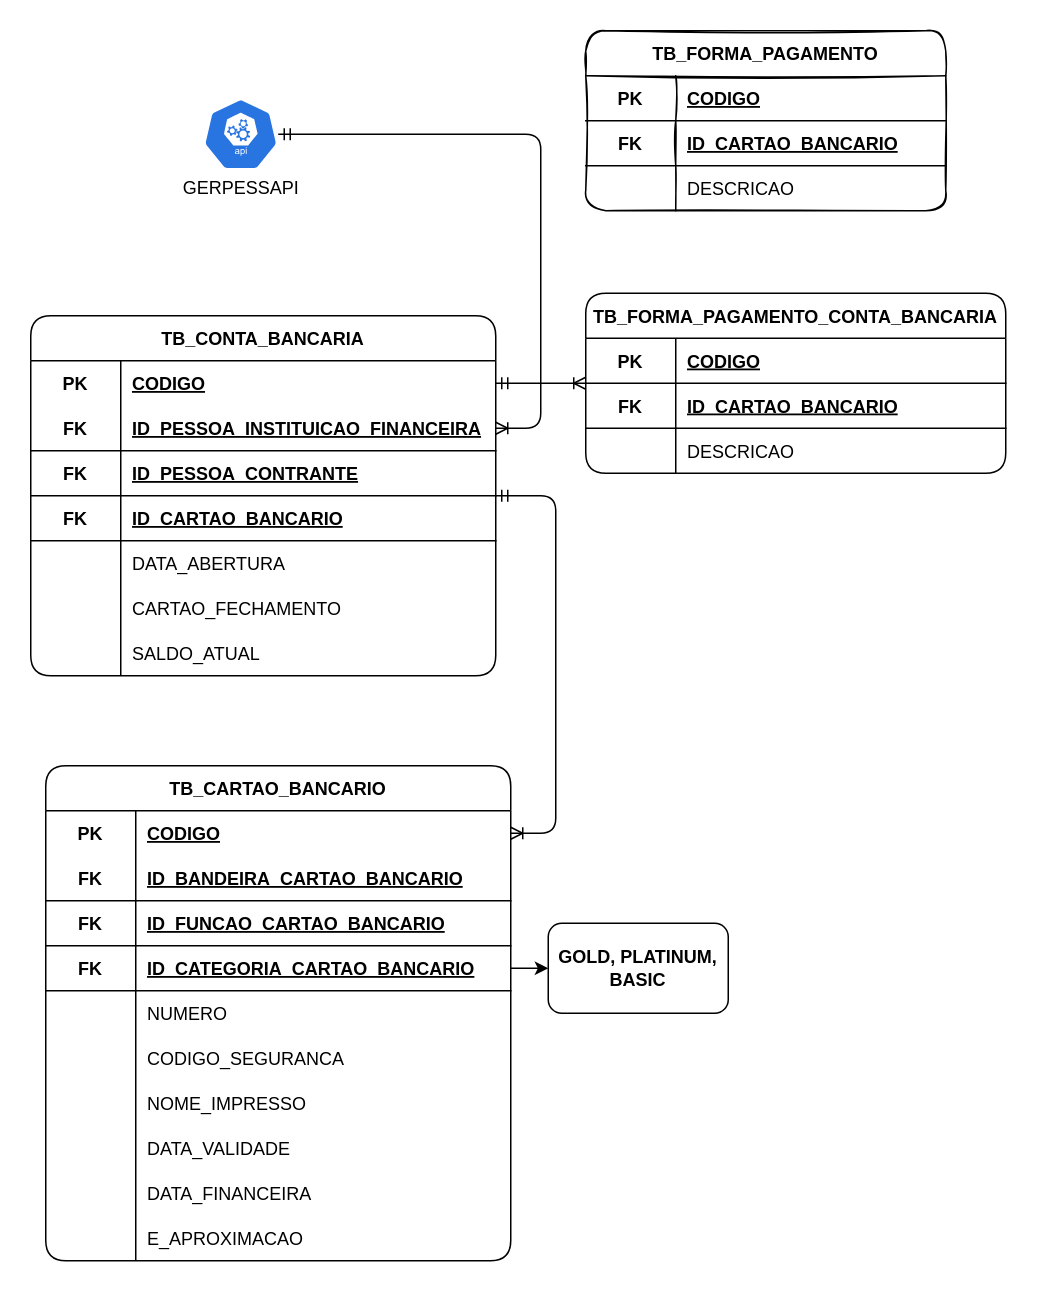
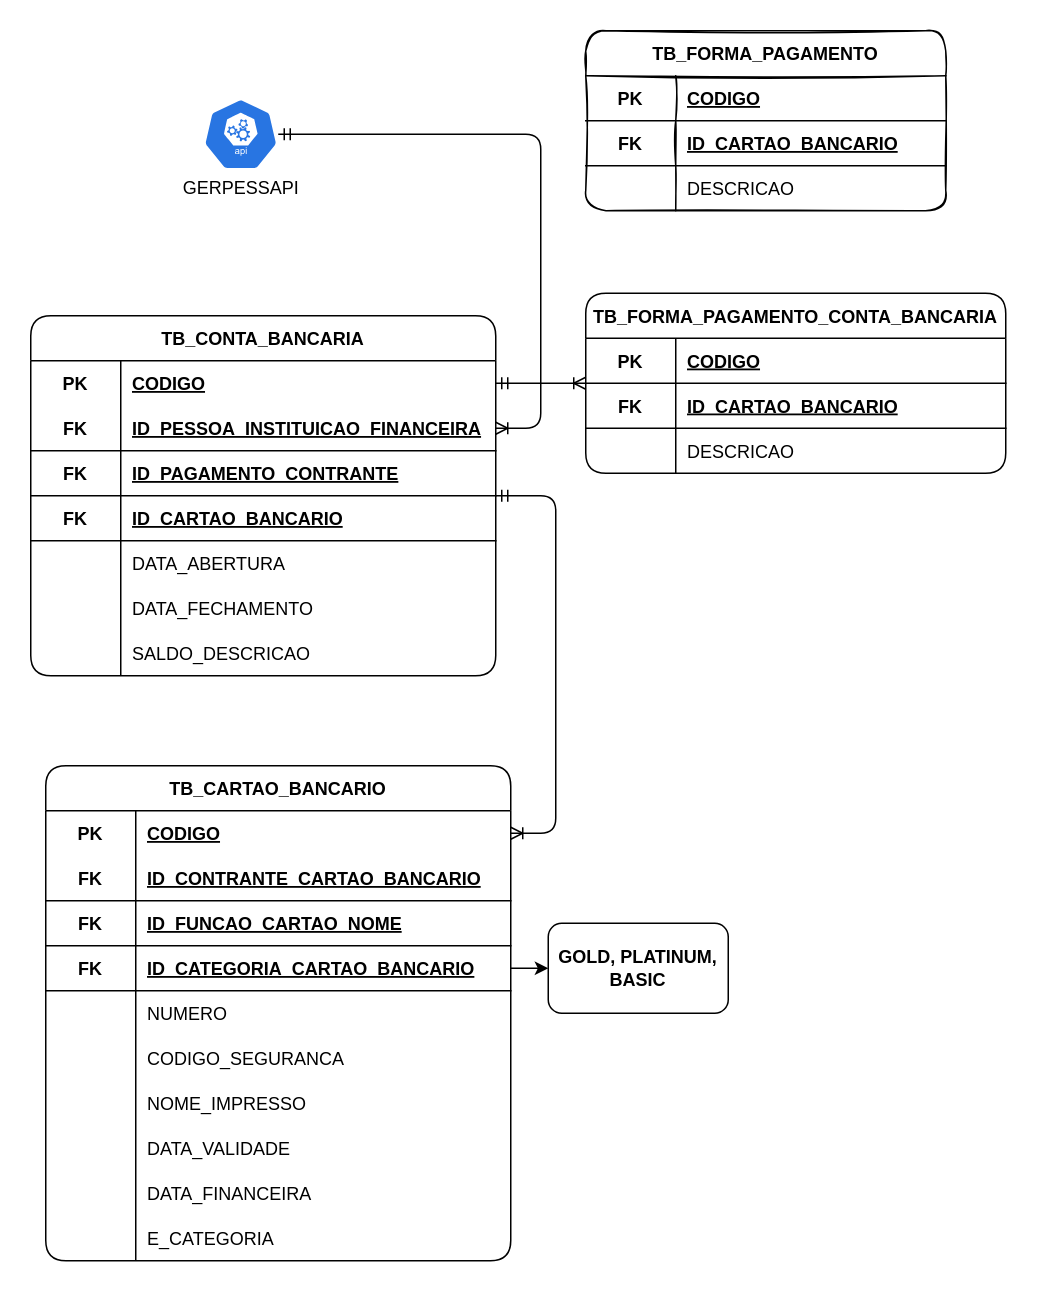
(228, 474) -> (243, 474)
(218, 609) -> (208, 609)
(187, 654) -> (208, 654)
(283, 879) -> (288, 879)
(273, 924) -> (253, 924)
(213, 1239) -> (202, 1239)
